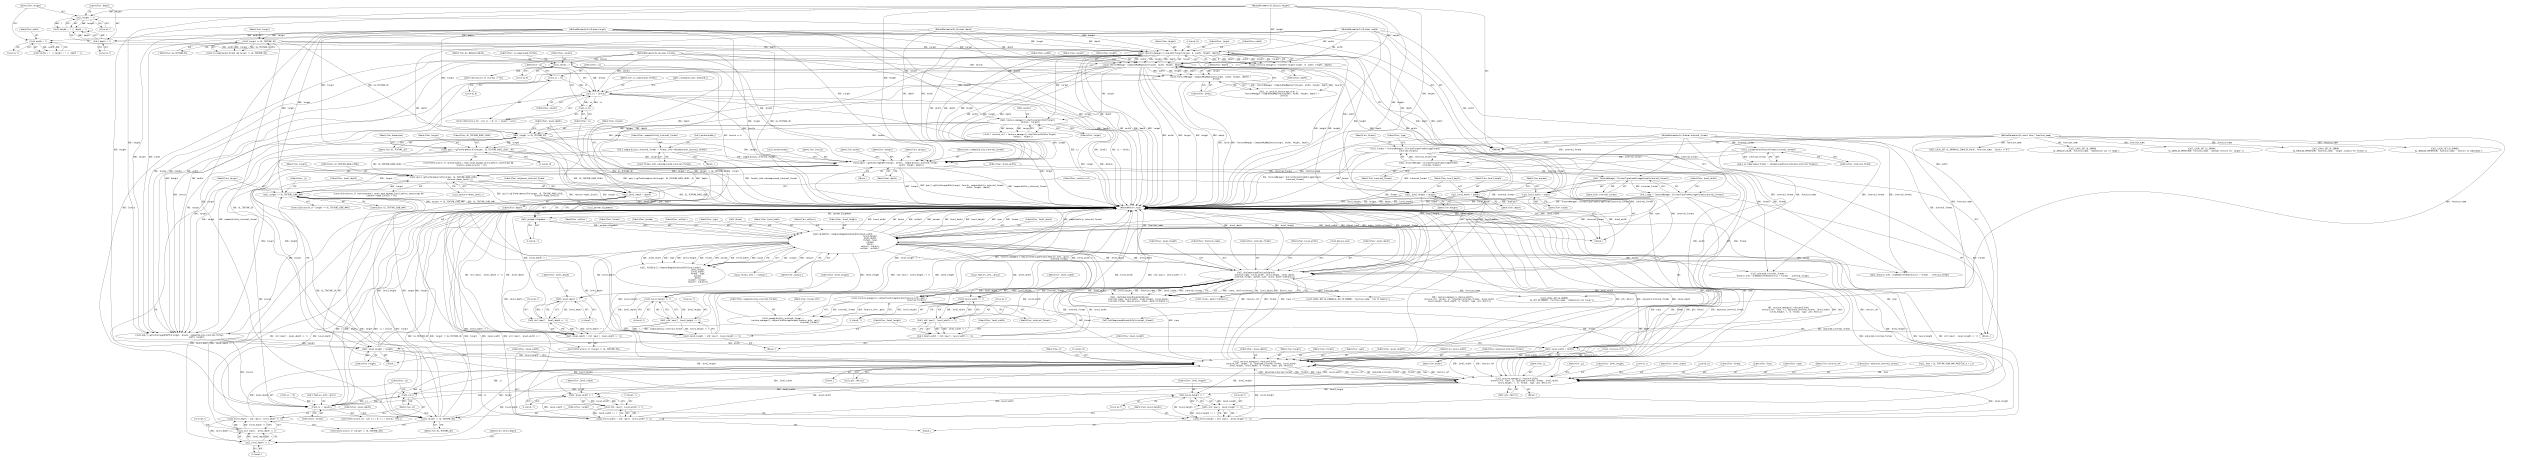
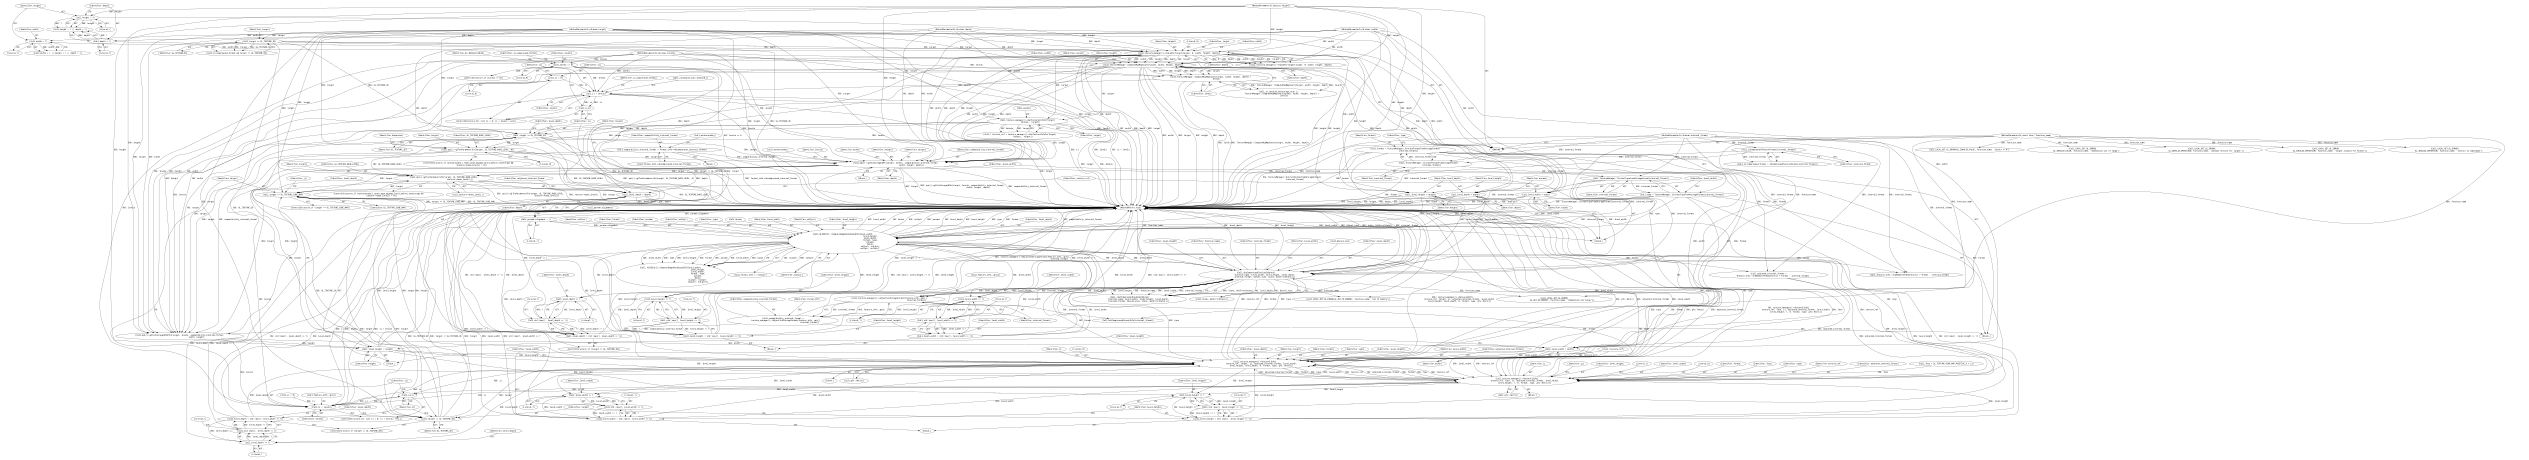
(834, 213) -> (790, 211)
